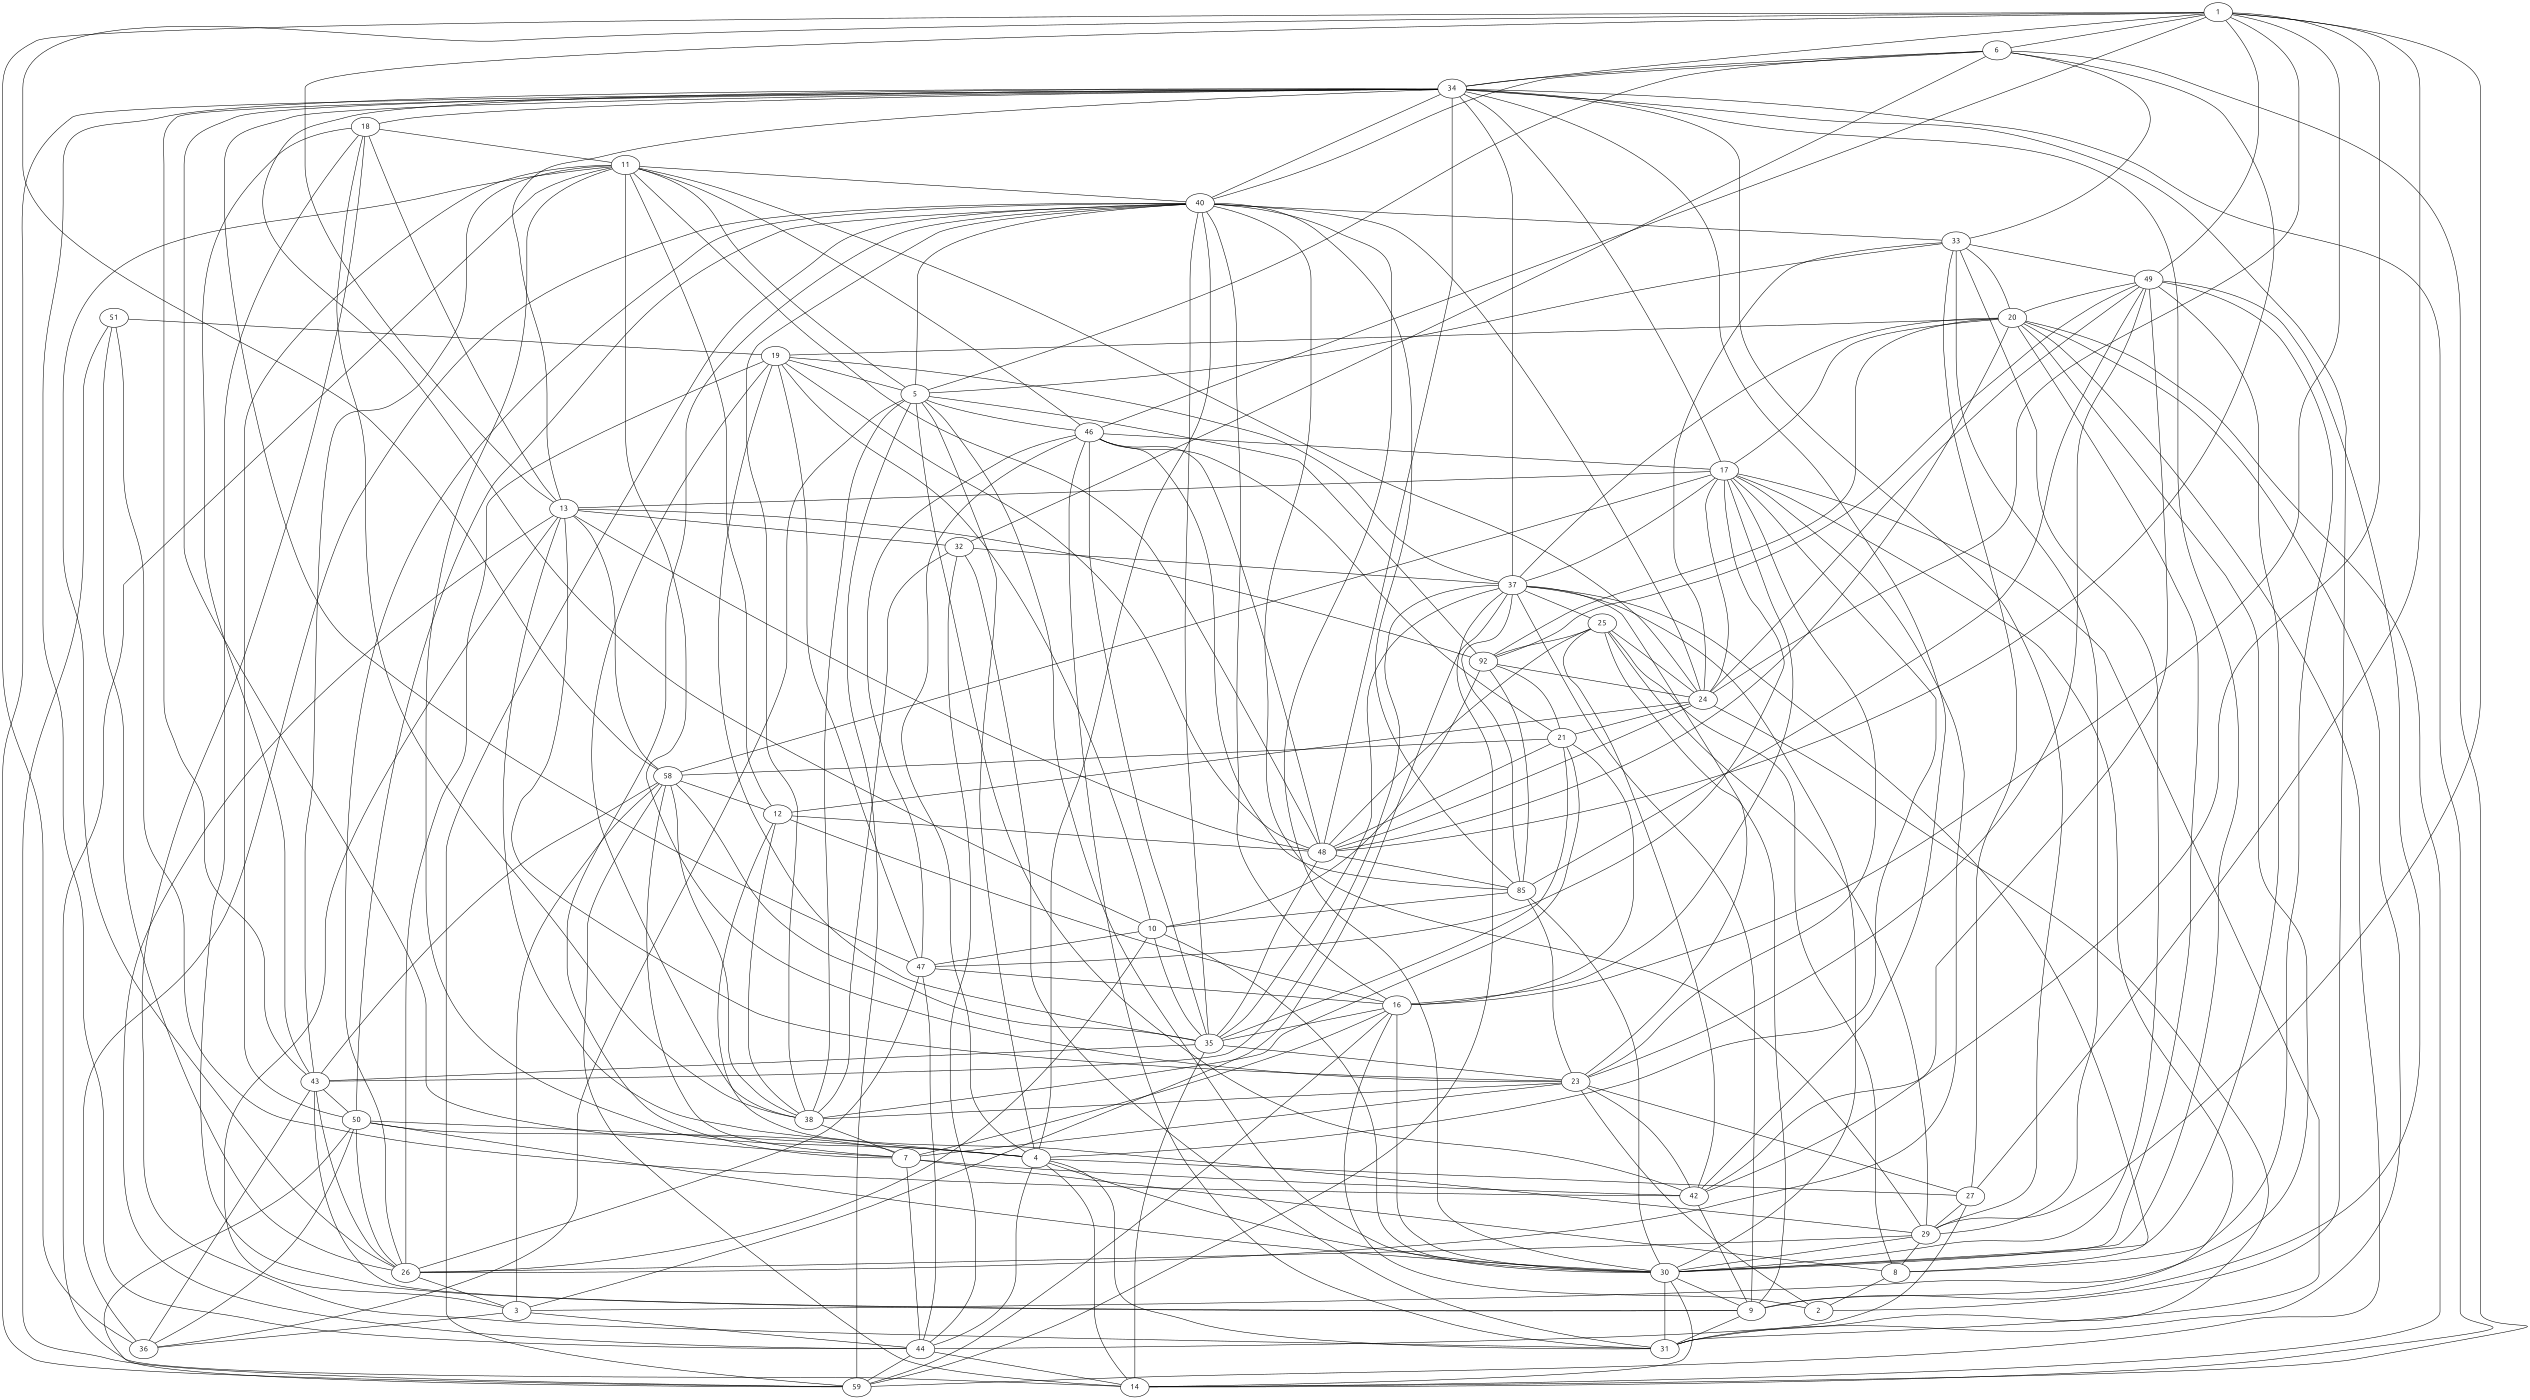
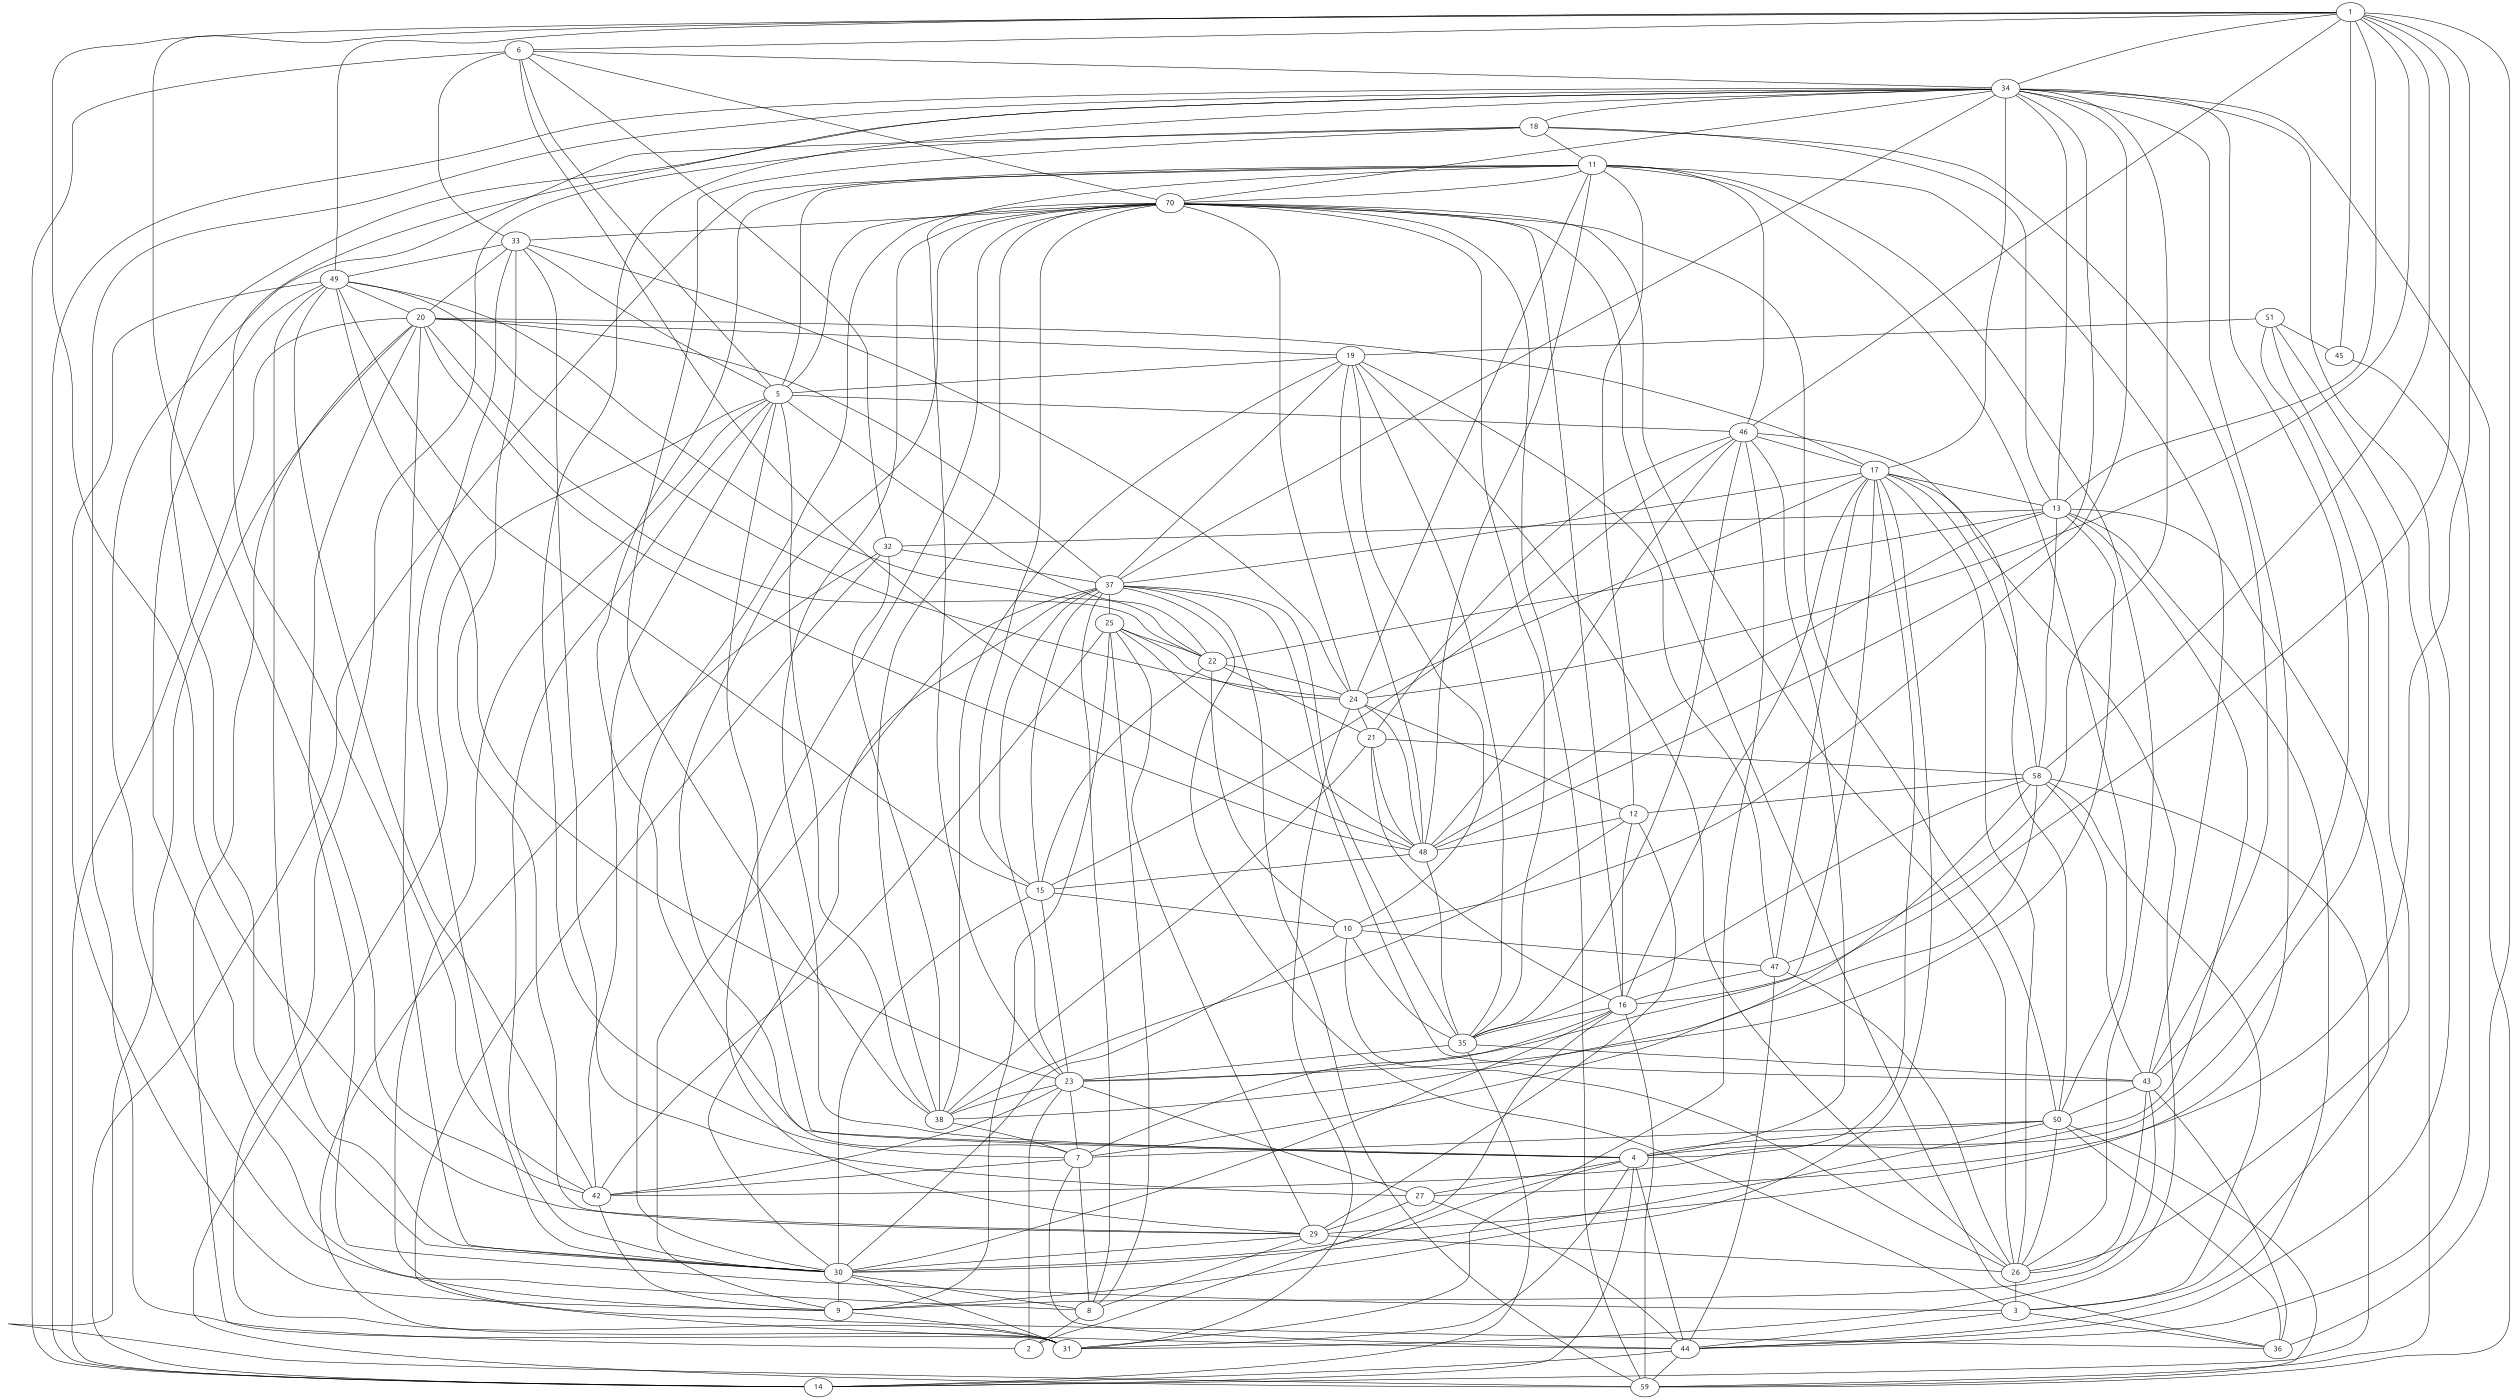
(1200, 203) -> (1170, 203)
none -> (2339, 356)
(867, 643) -> (2015, 698)
(1483, 662) -> (1213, 662)
(1522, 891) -> (1040, 891)
(1457, 946) -> none
(1459, 1379) -> (970, 1293)
